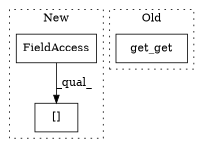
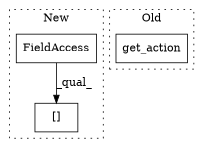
(152, 48) -> (152, 48)
